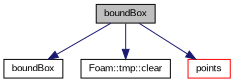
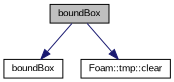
(209, 69) -> none
